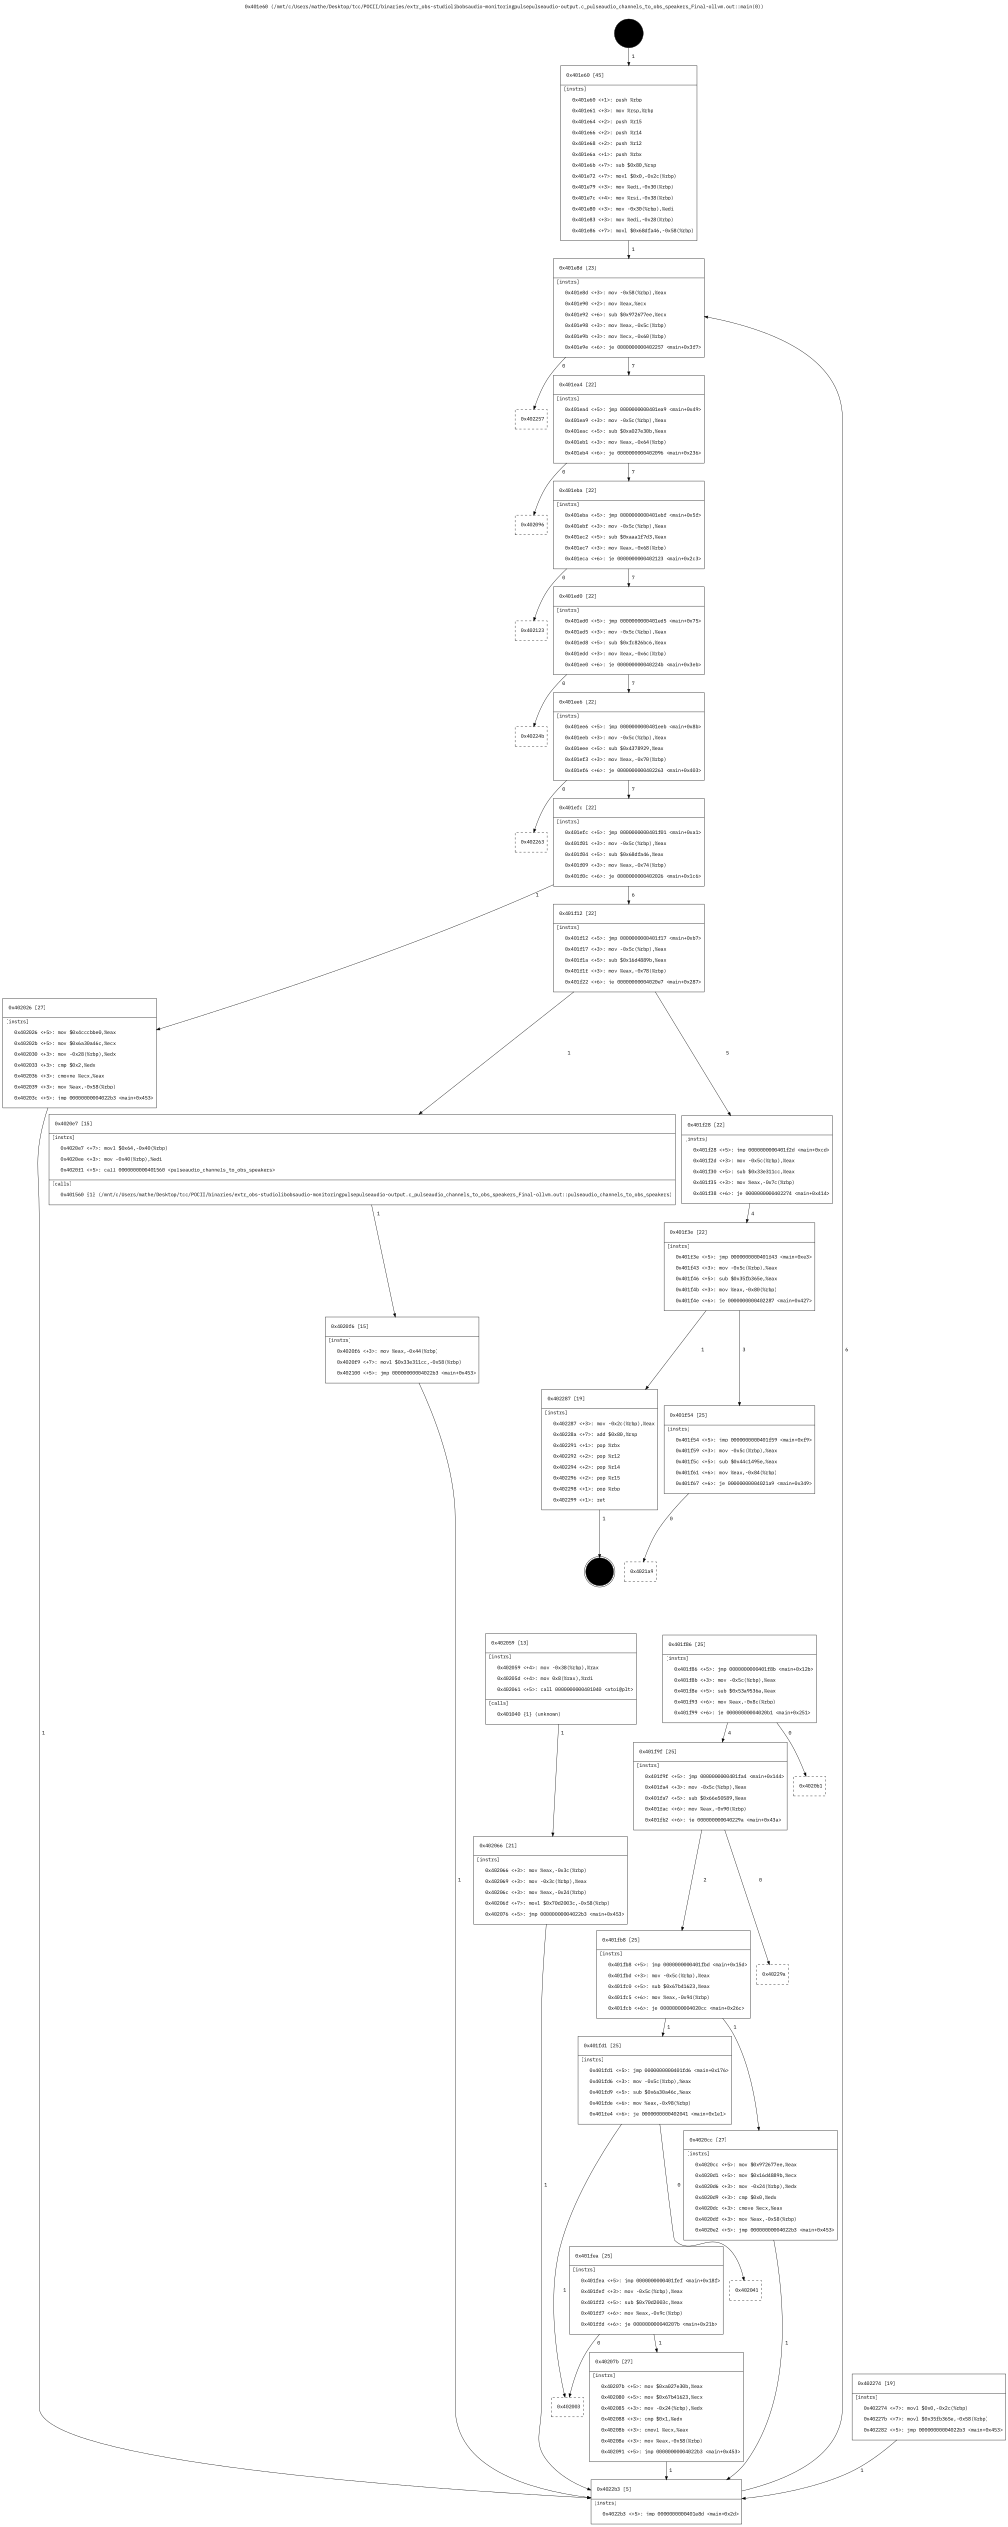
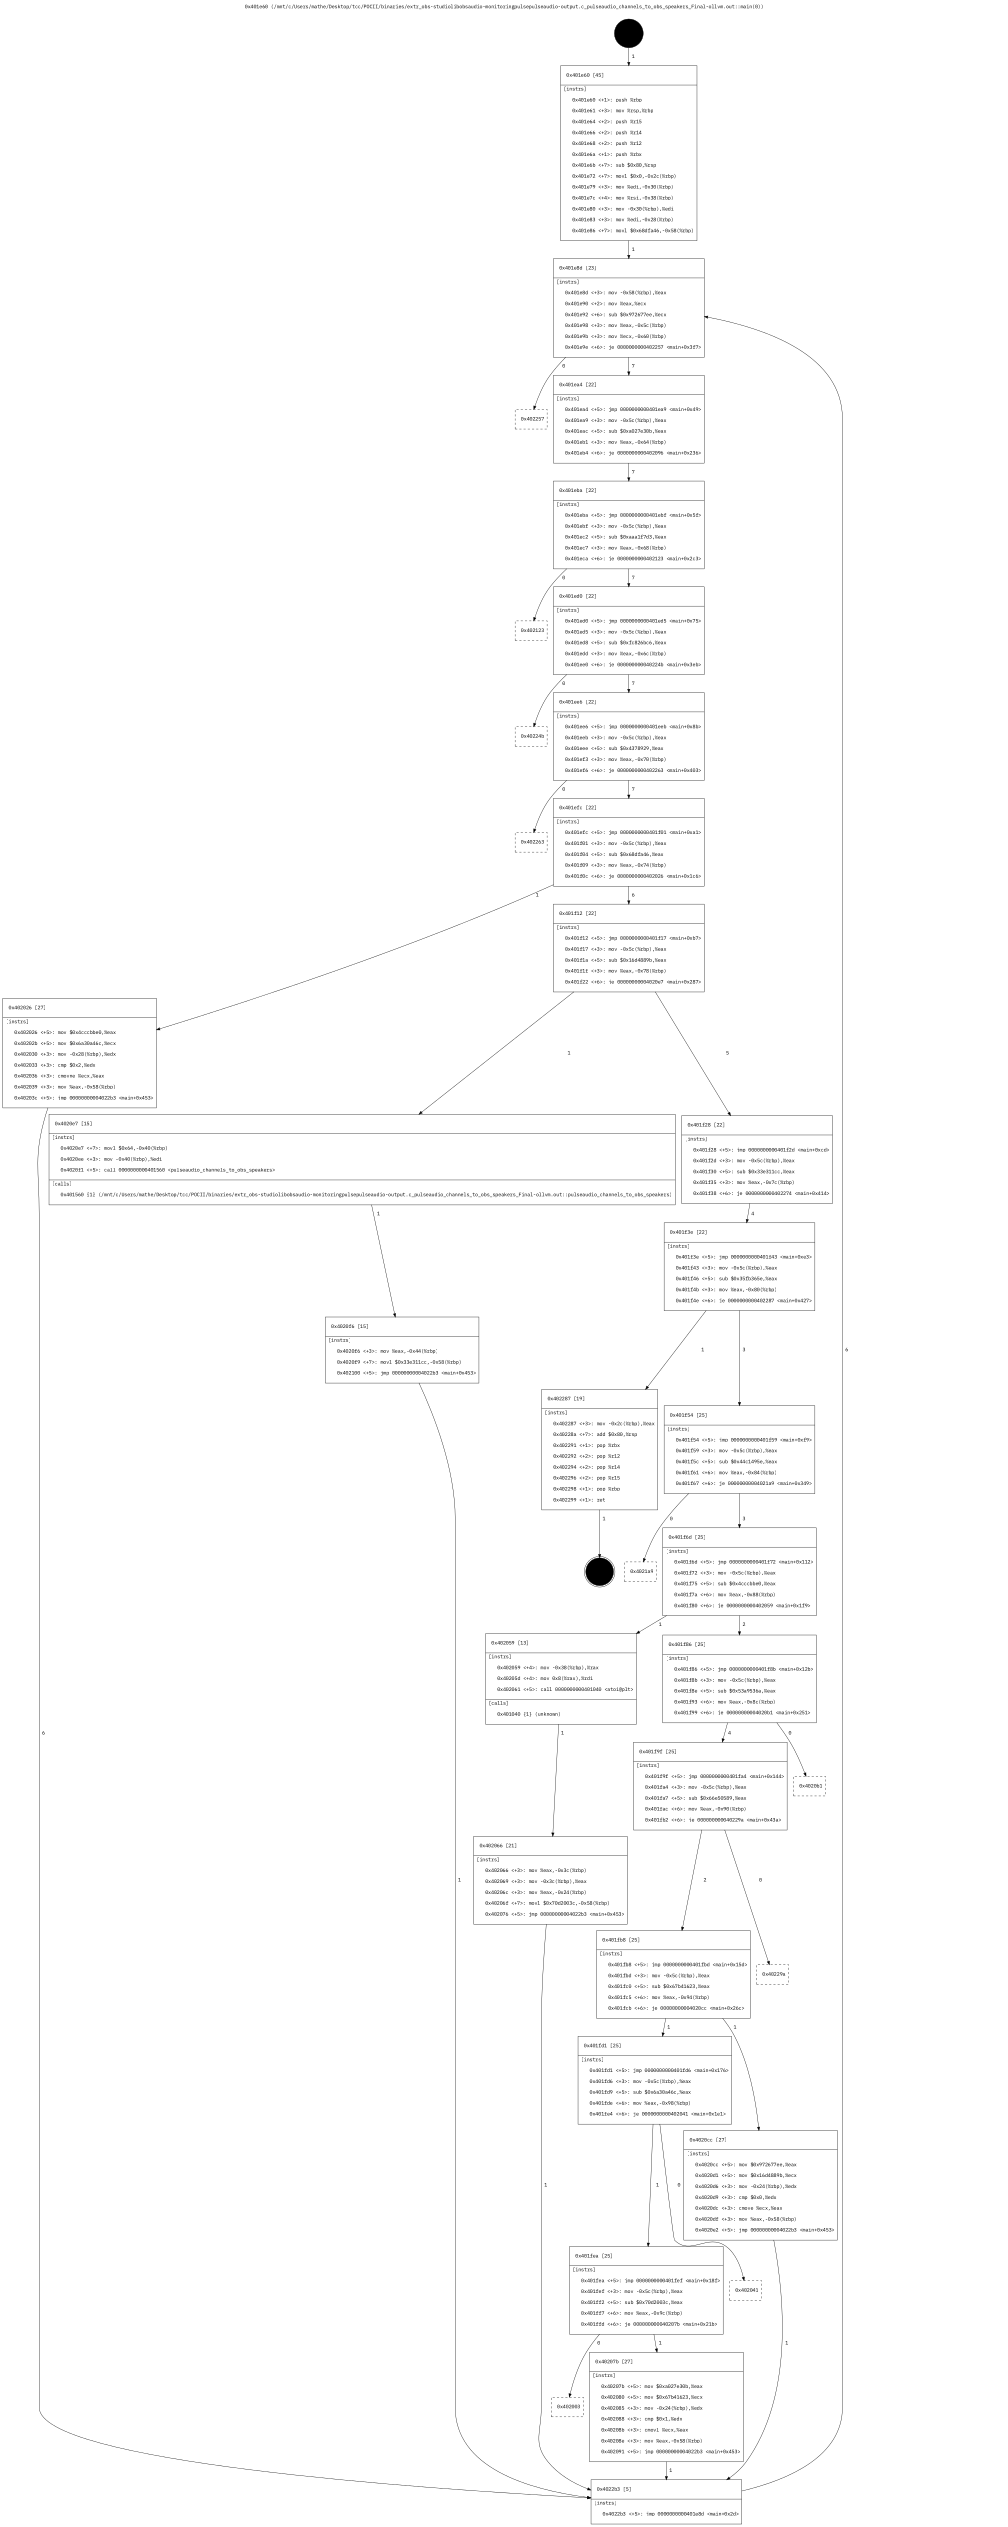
(531, 525) -> none
none -> (739, 1572)
(42, 1733) -> (42, 1733)
(559, 2252) -> (651, 2184)
(929, 2407) -> none
